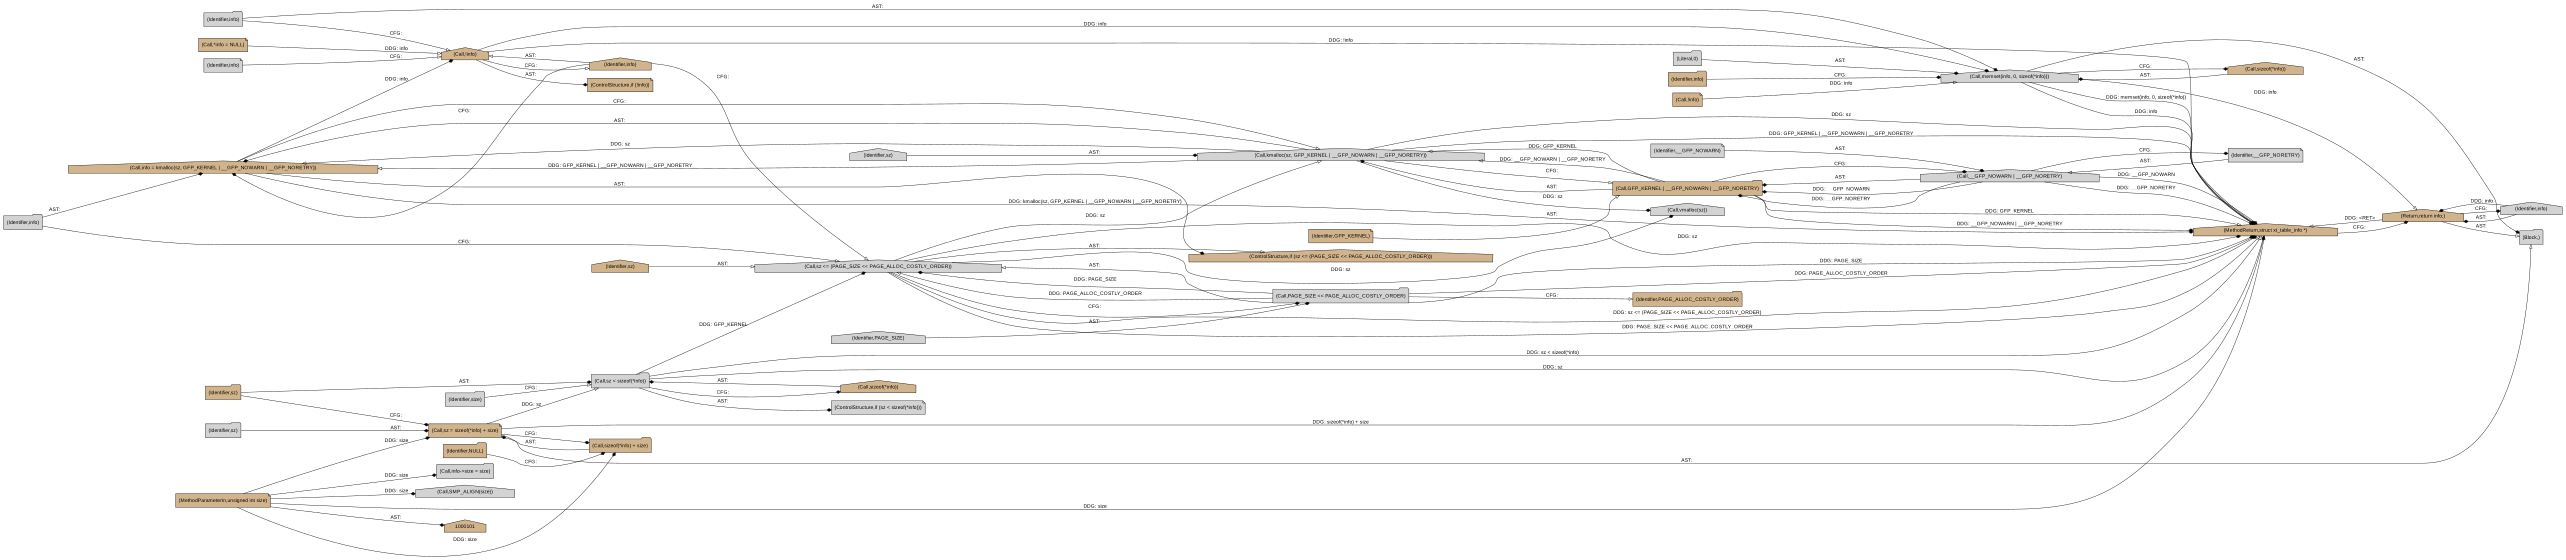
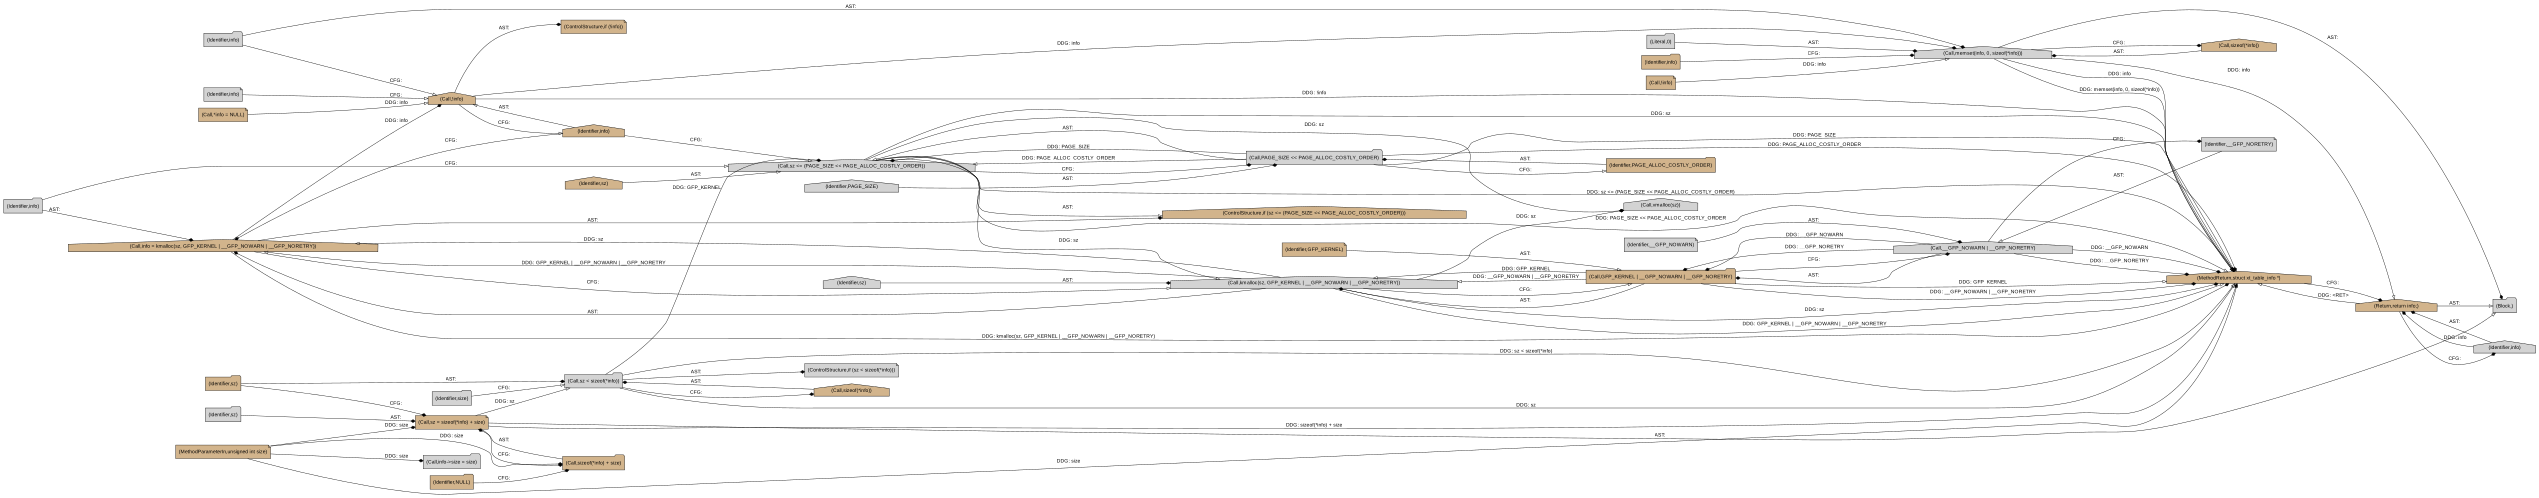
none -> (1497, 162)
(465, 492) -> none
(465, 527) -> none
